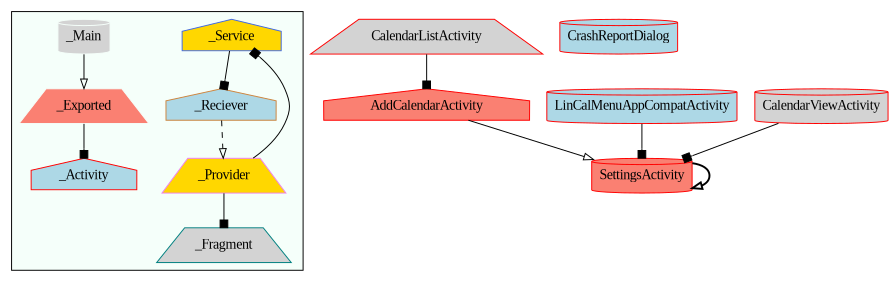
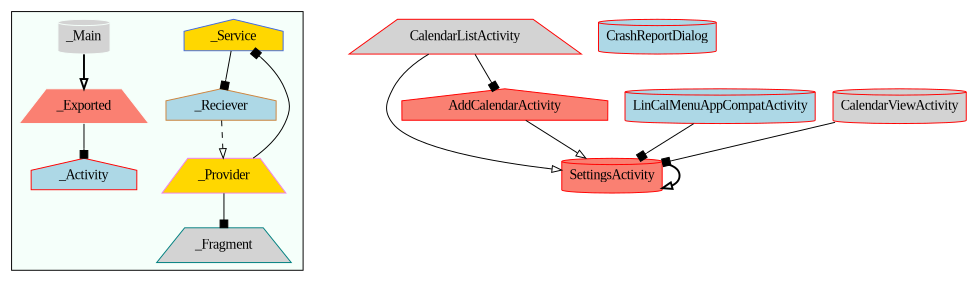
(84, 67) -> (84, 67)
none -> (427, 143)
